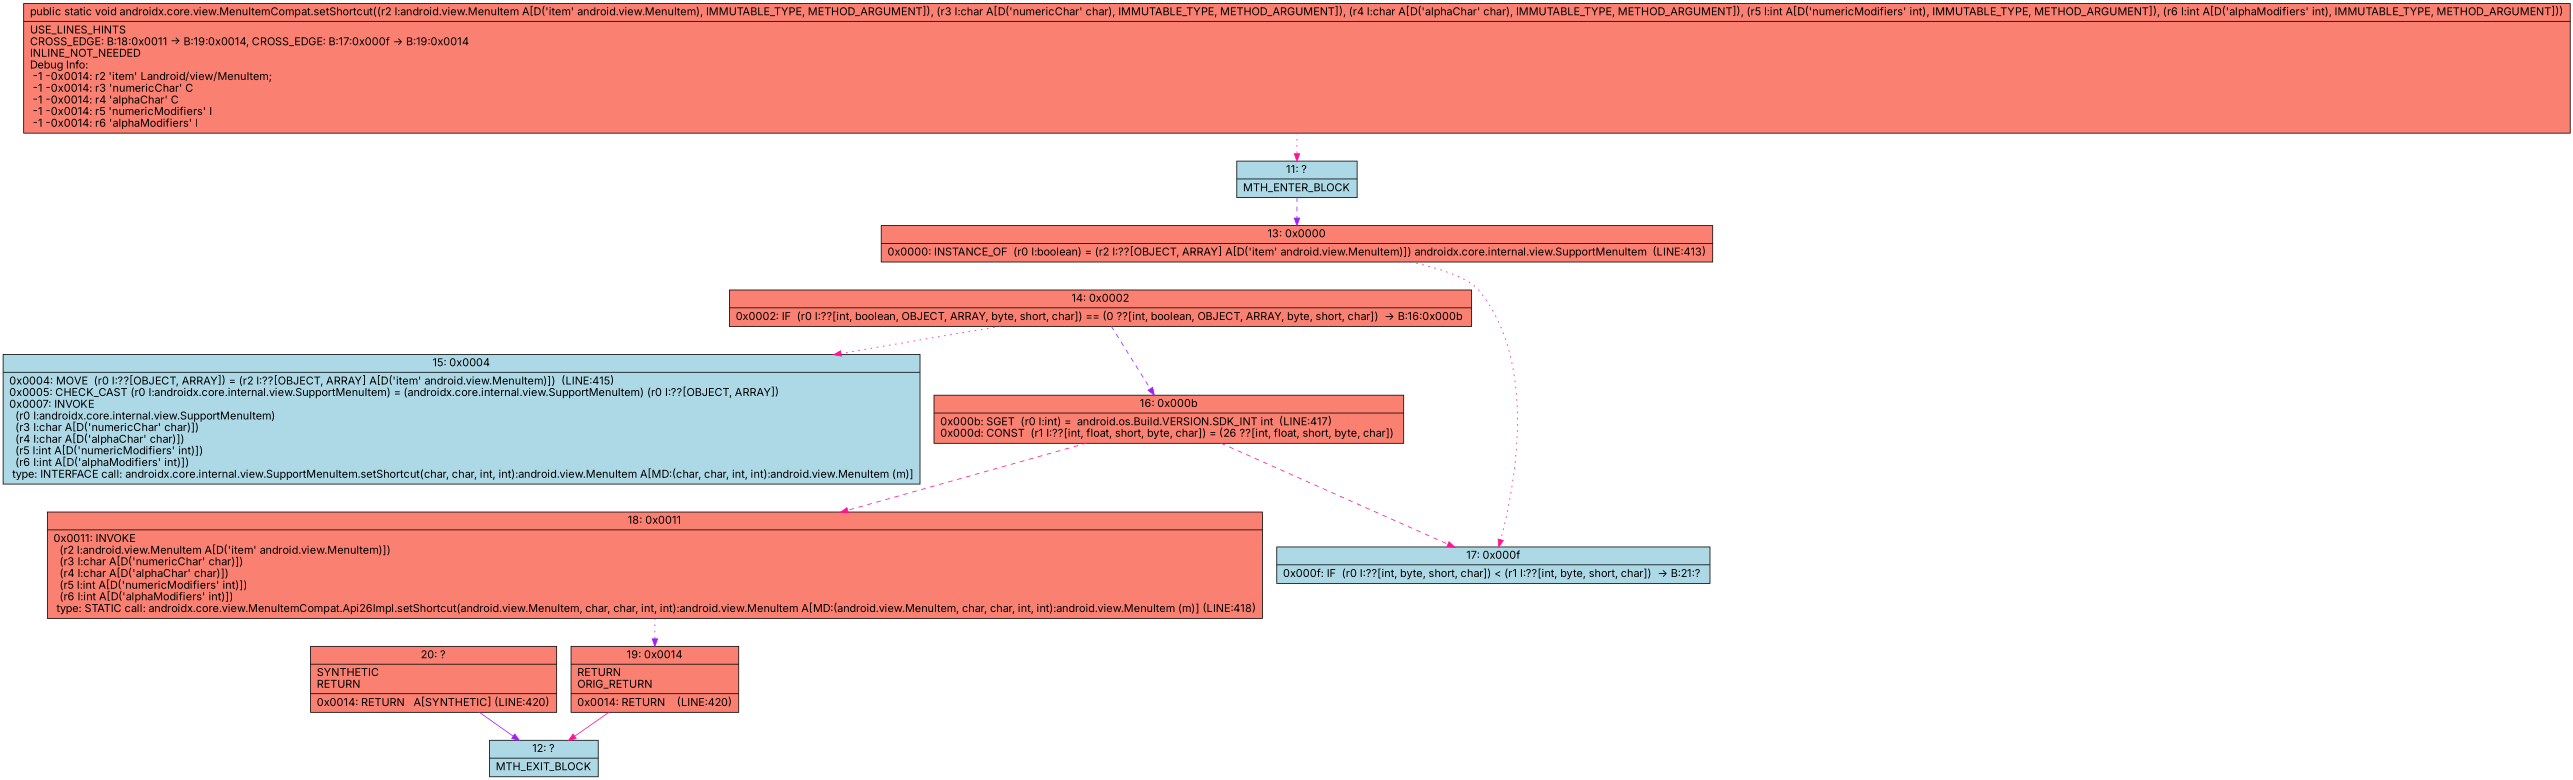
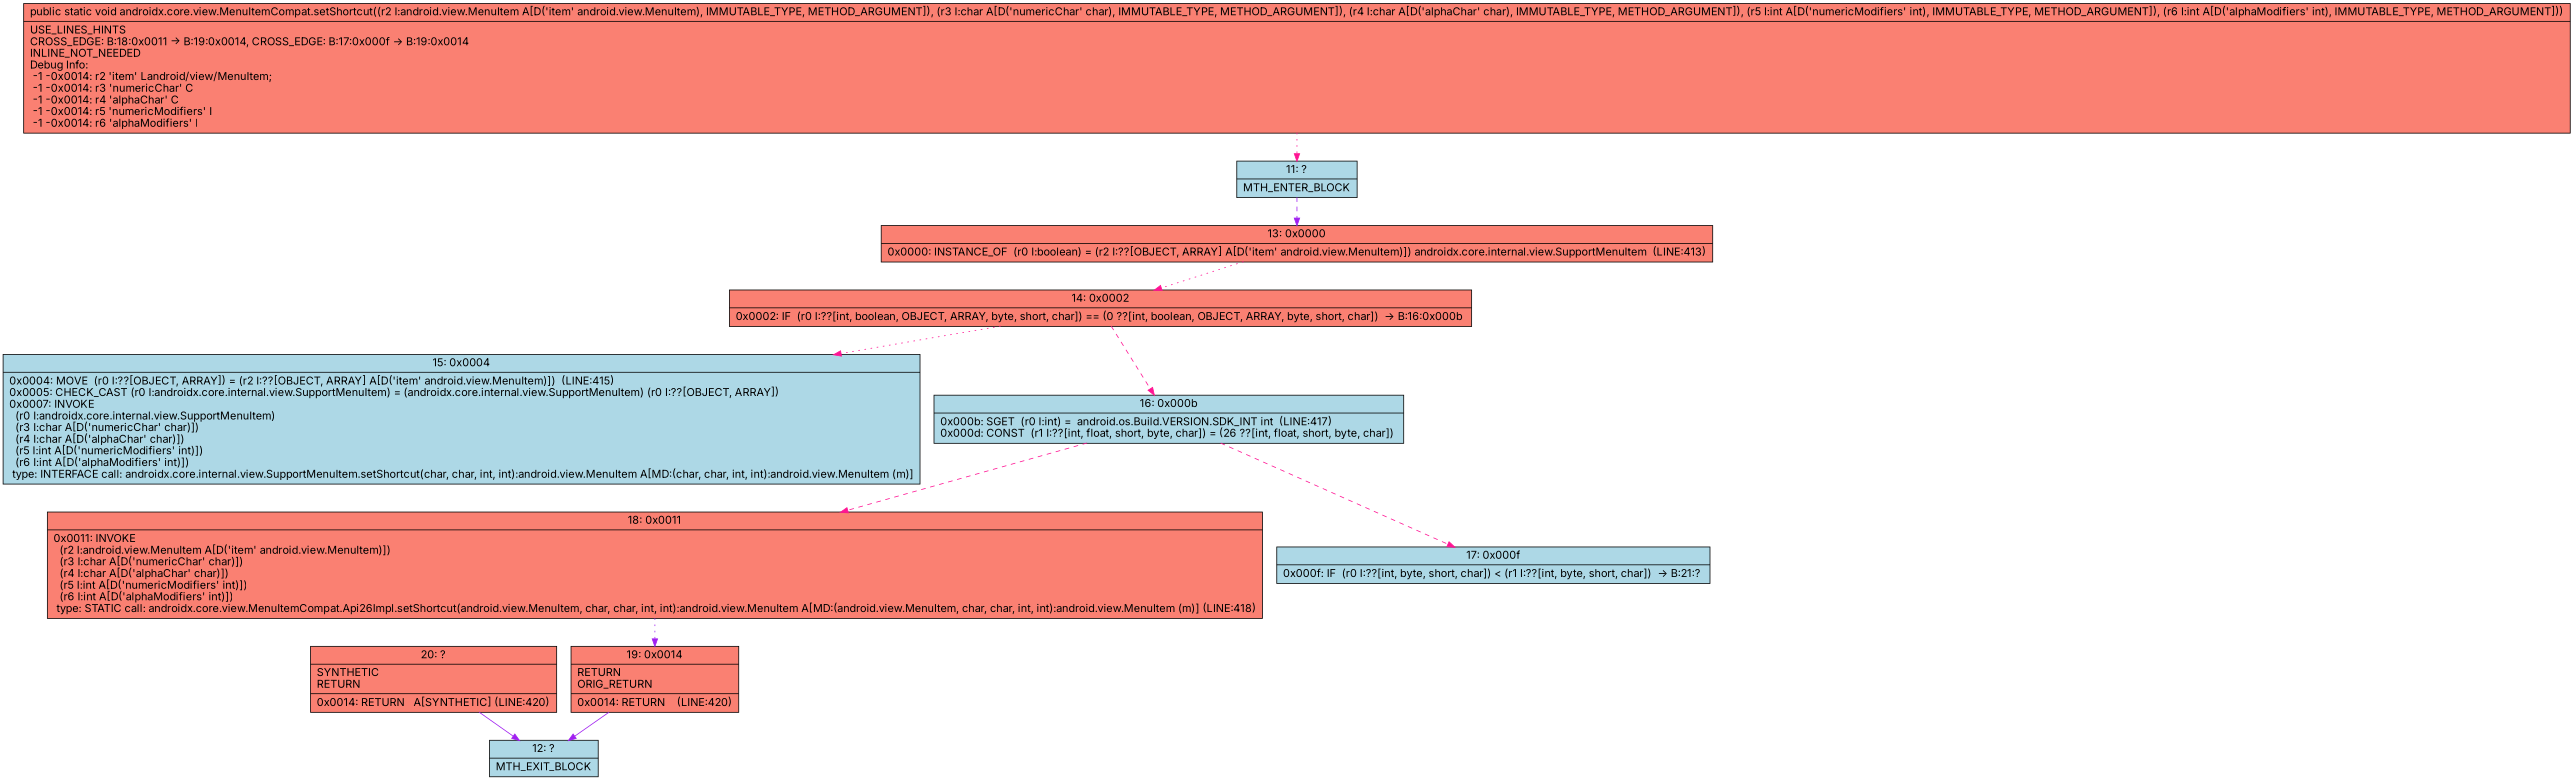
(1131, 357) -> (1131, 357)
(1513, 374) -> (1203, 275)
(1169, 419) -> (1169, 419)
(592, 724) -> (592, 724)
